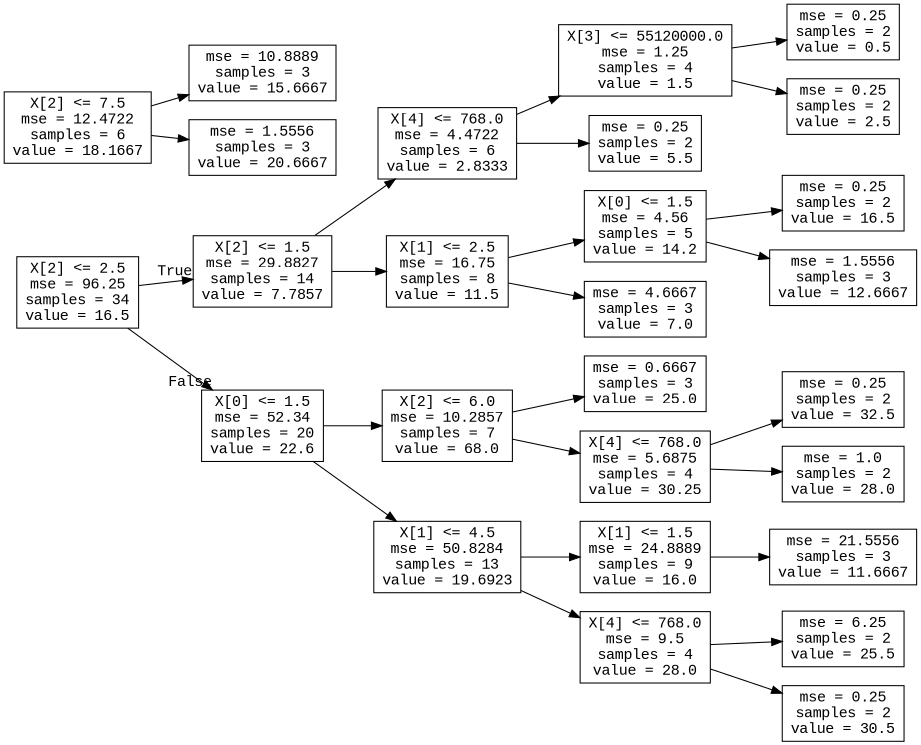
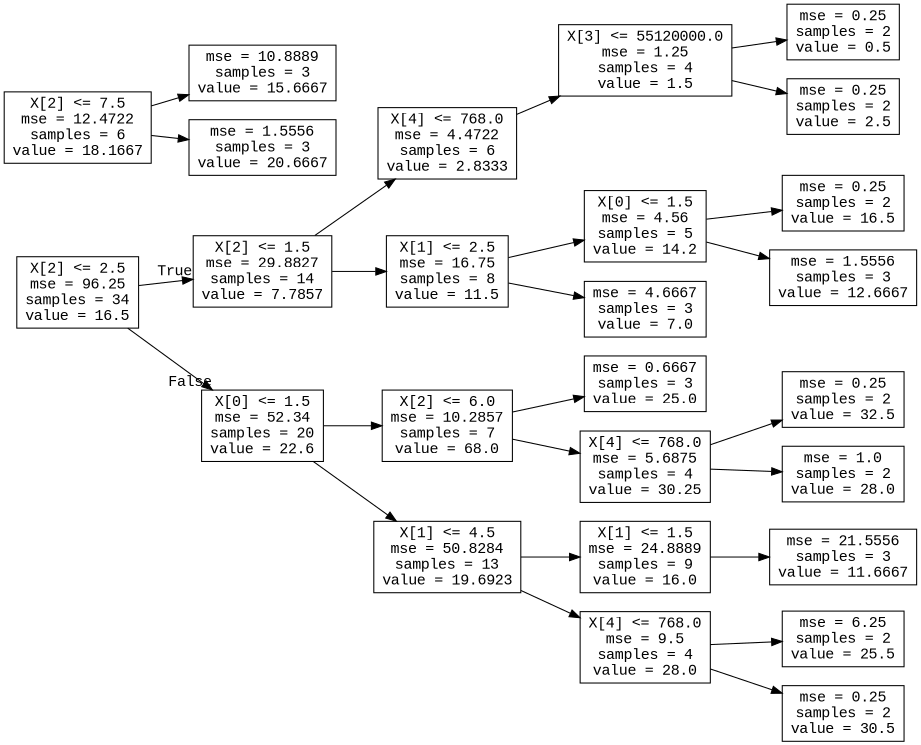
(645, 143) -> none
